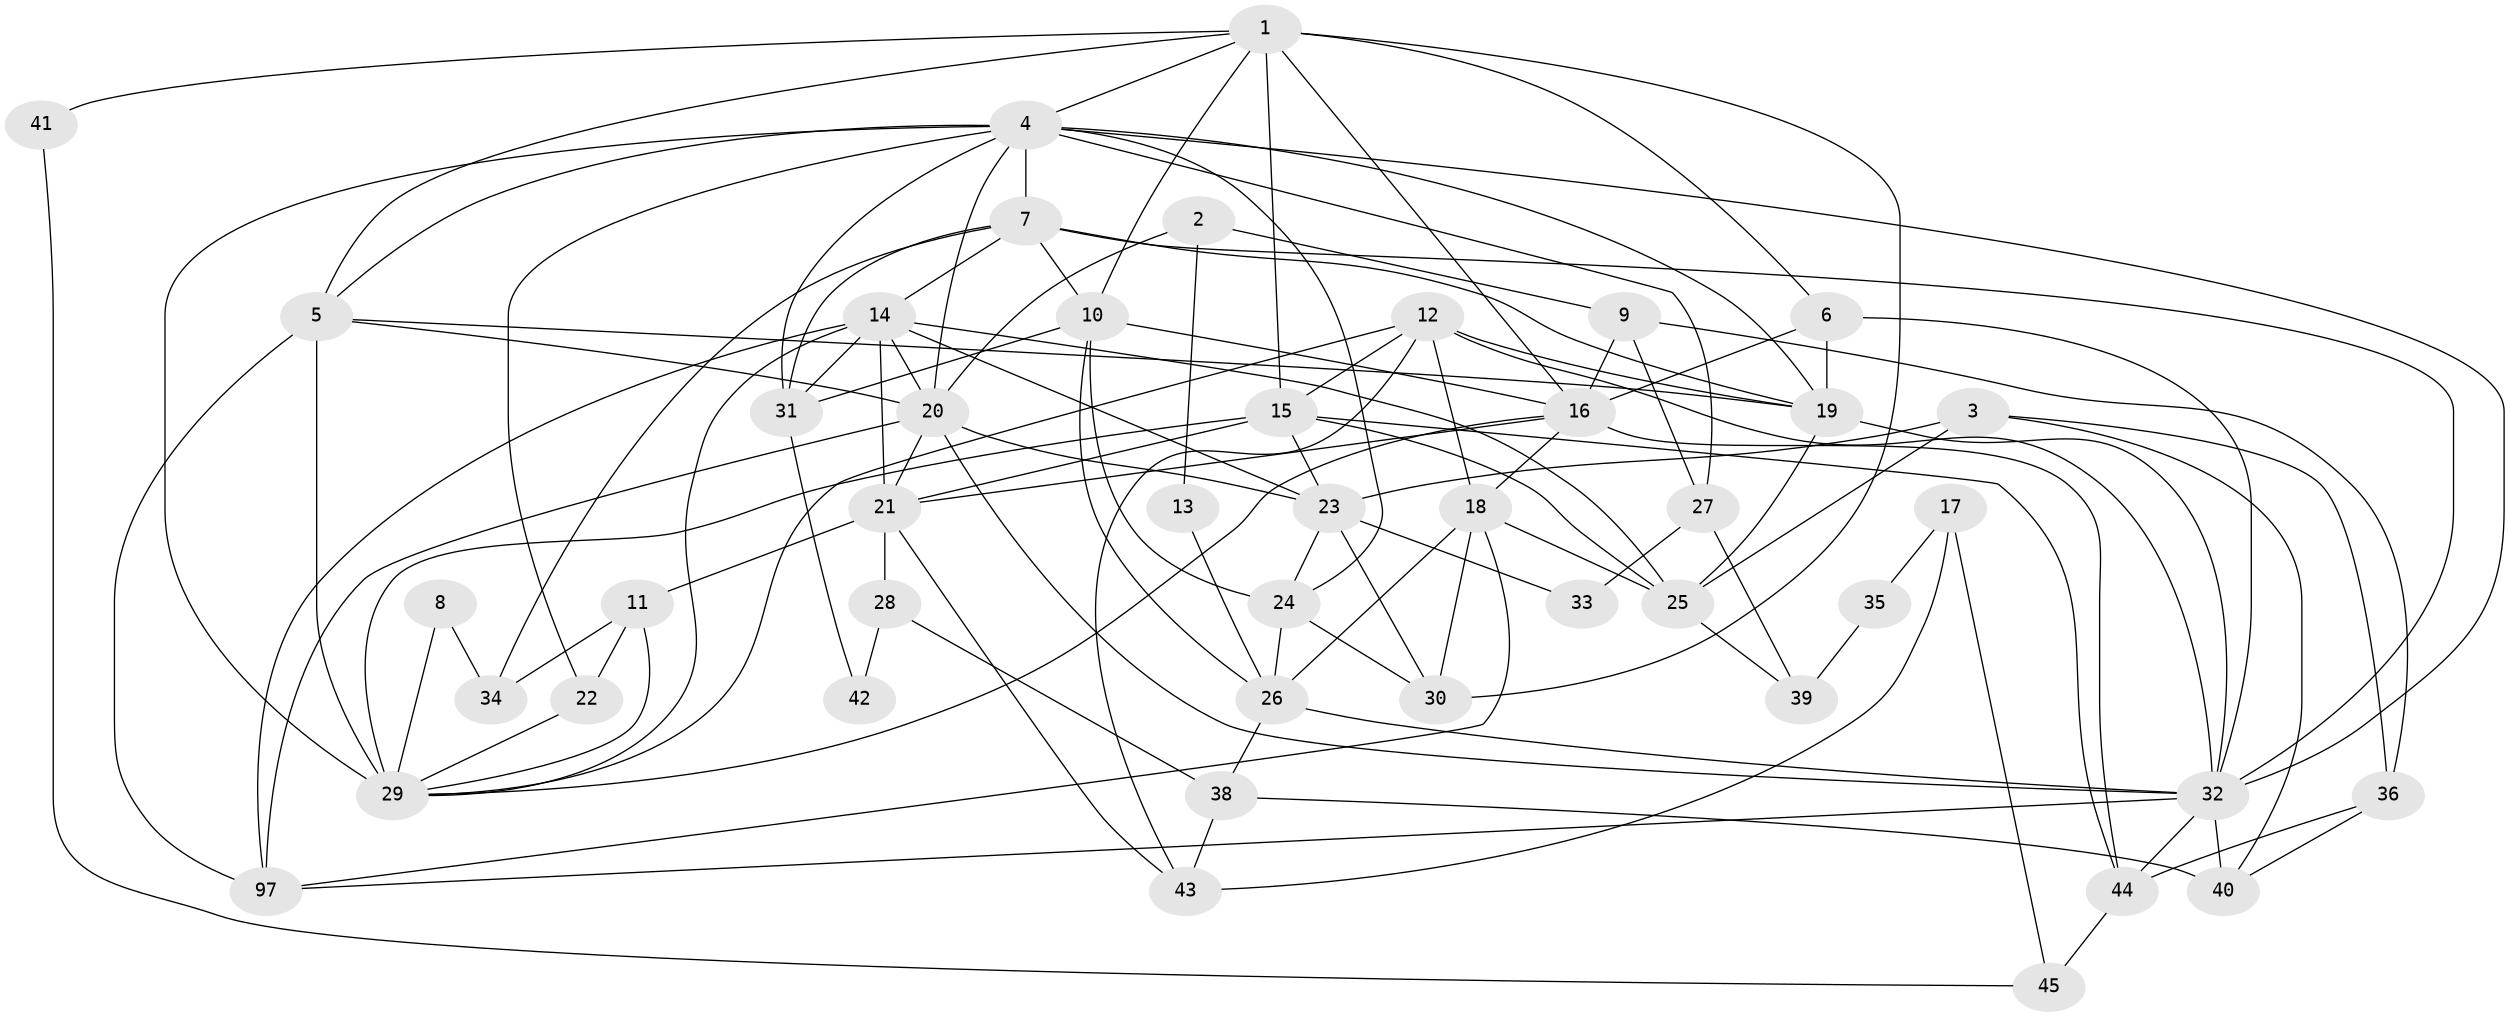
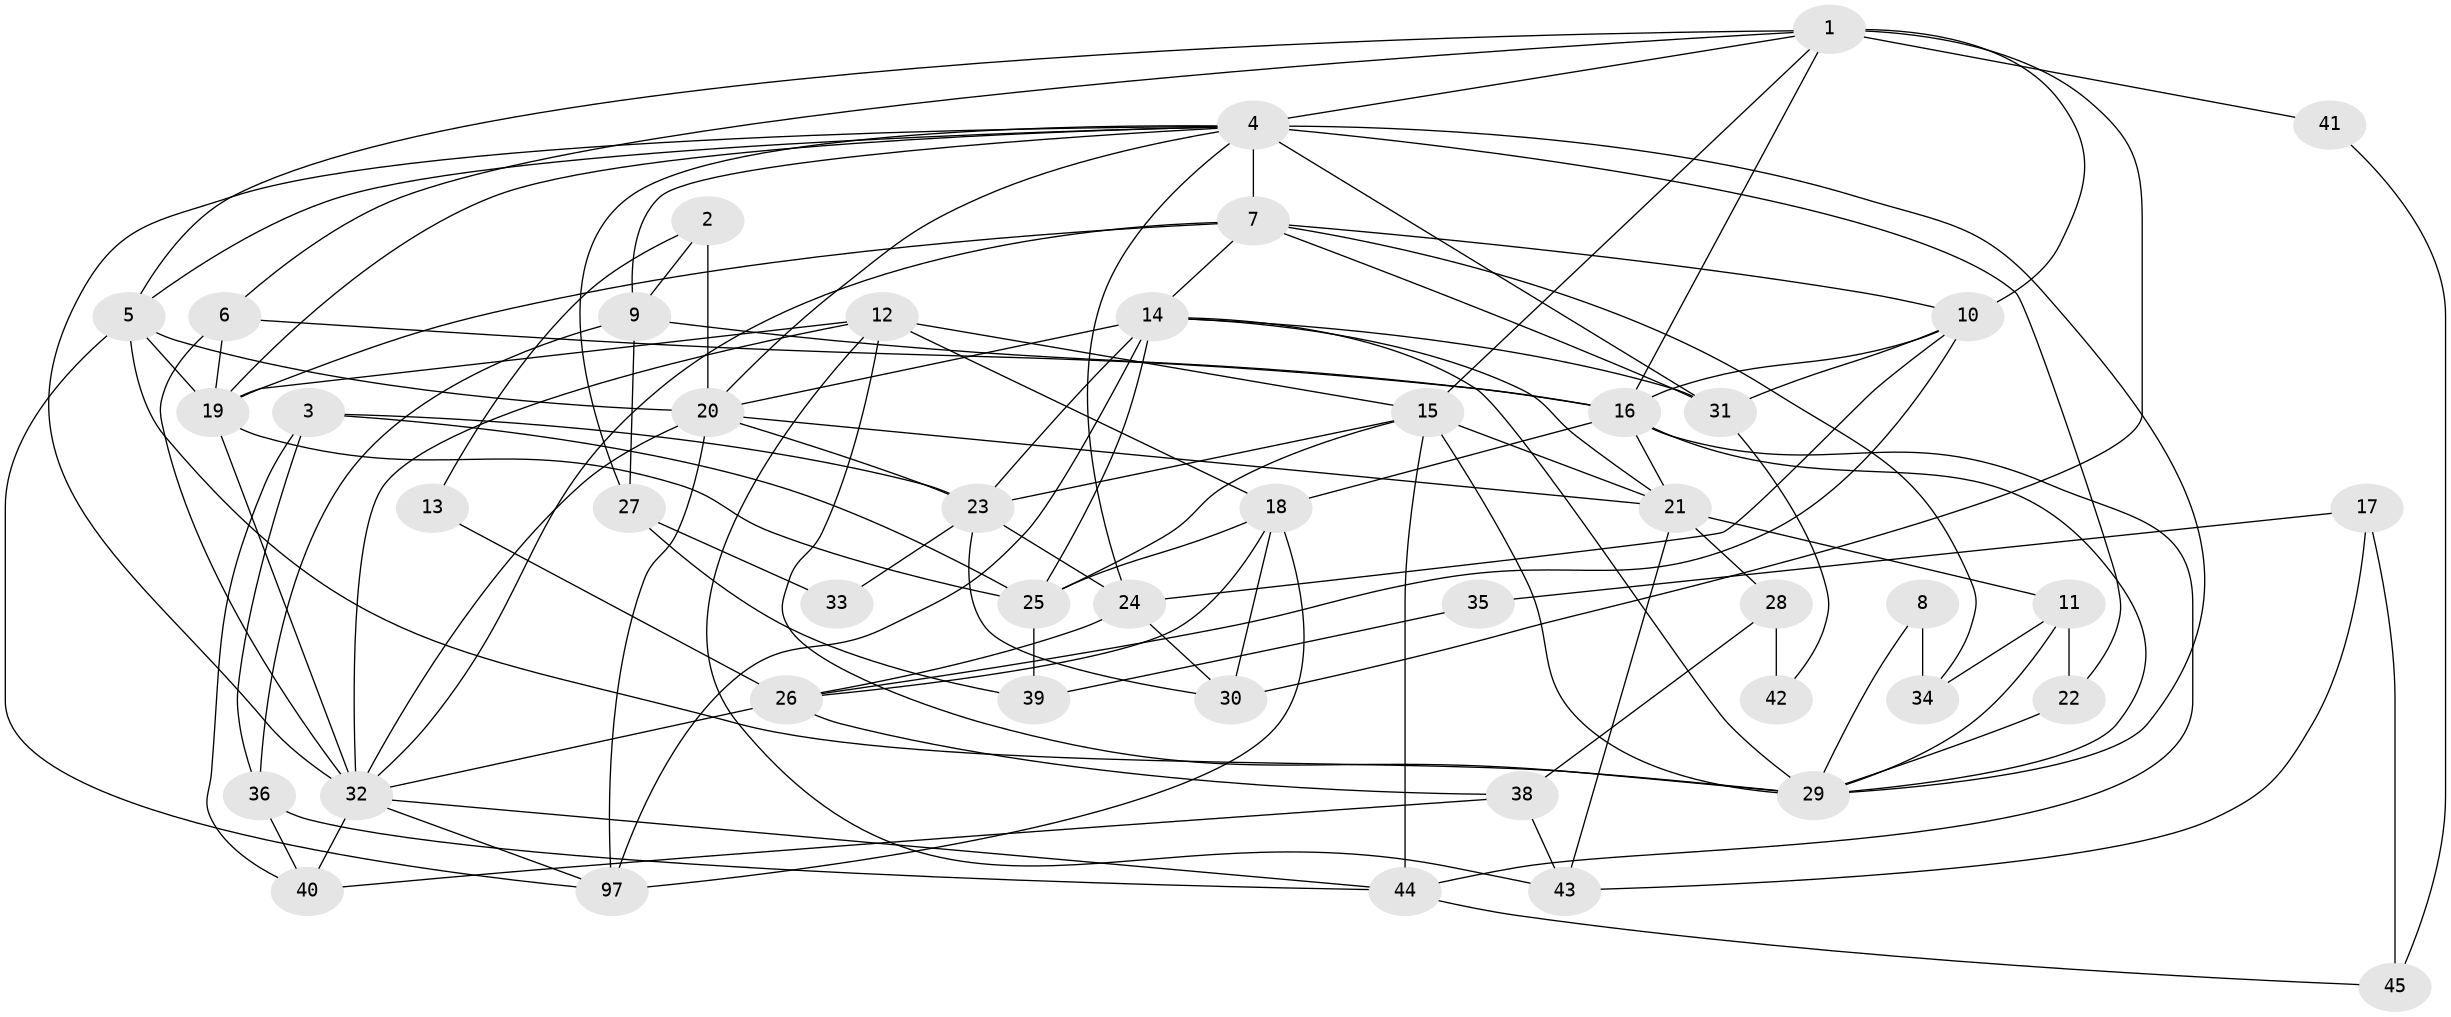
none -> (885, 153)
